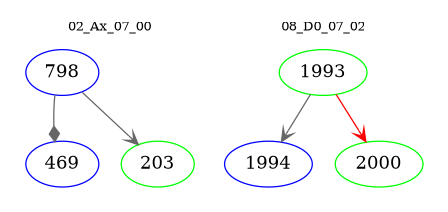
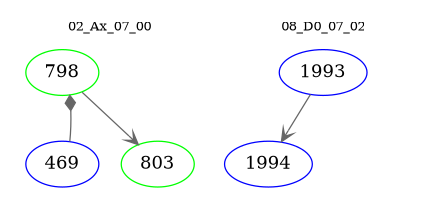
(62, 73) -> (62, 73)
(323, 73) -> (323, 73)
(54, 111) -> (71, 126)
(158, 164) -> (158, 164)
(379, 164) -> none
